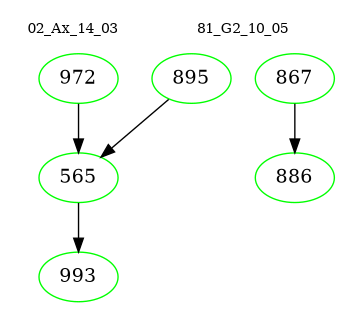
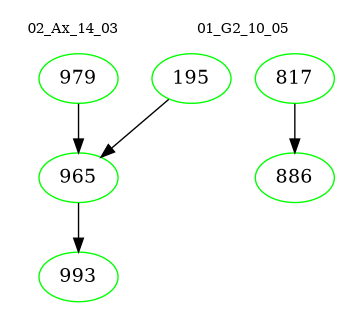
(243, 30) -> (243, 30)
(79, 79) -> (79, 79)
(192, 79) -> (192, 79)
(295, 79) -> (295, 79)
(79, 178) -> (79, 178)
